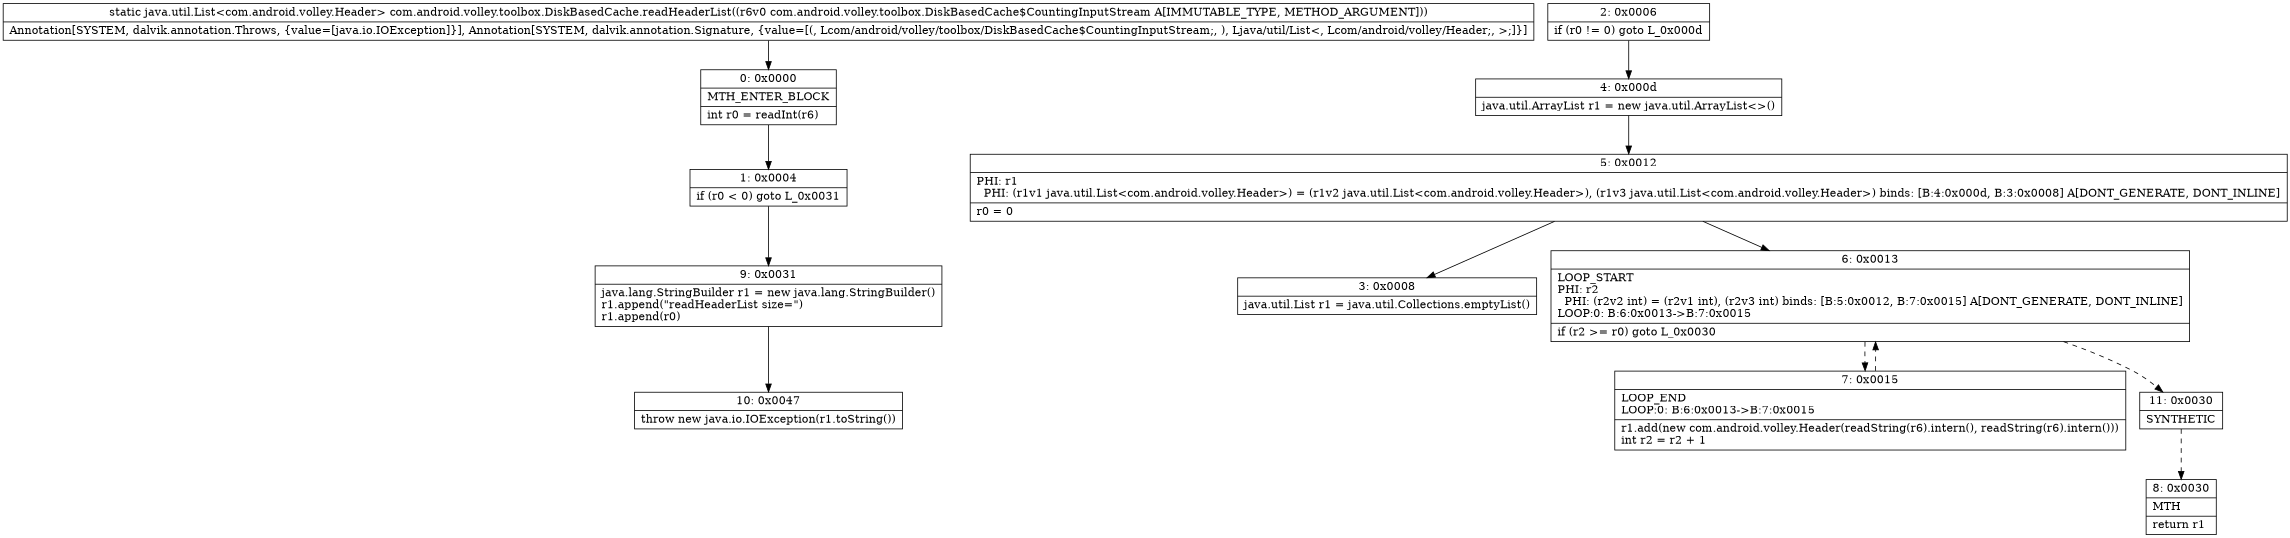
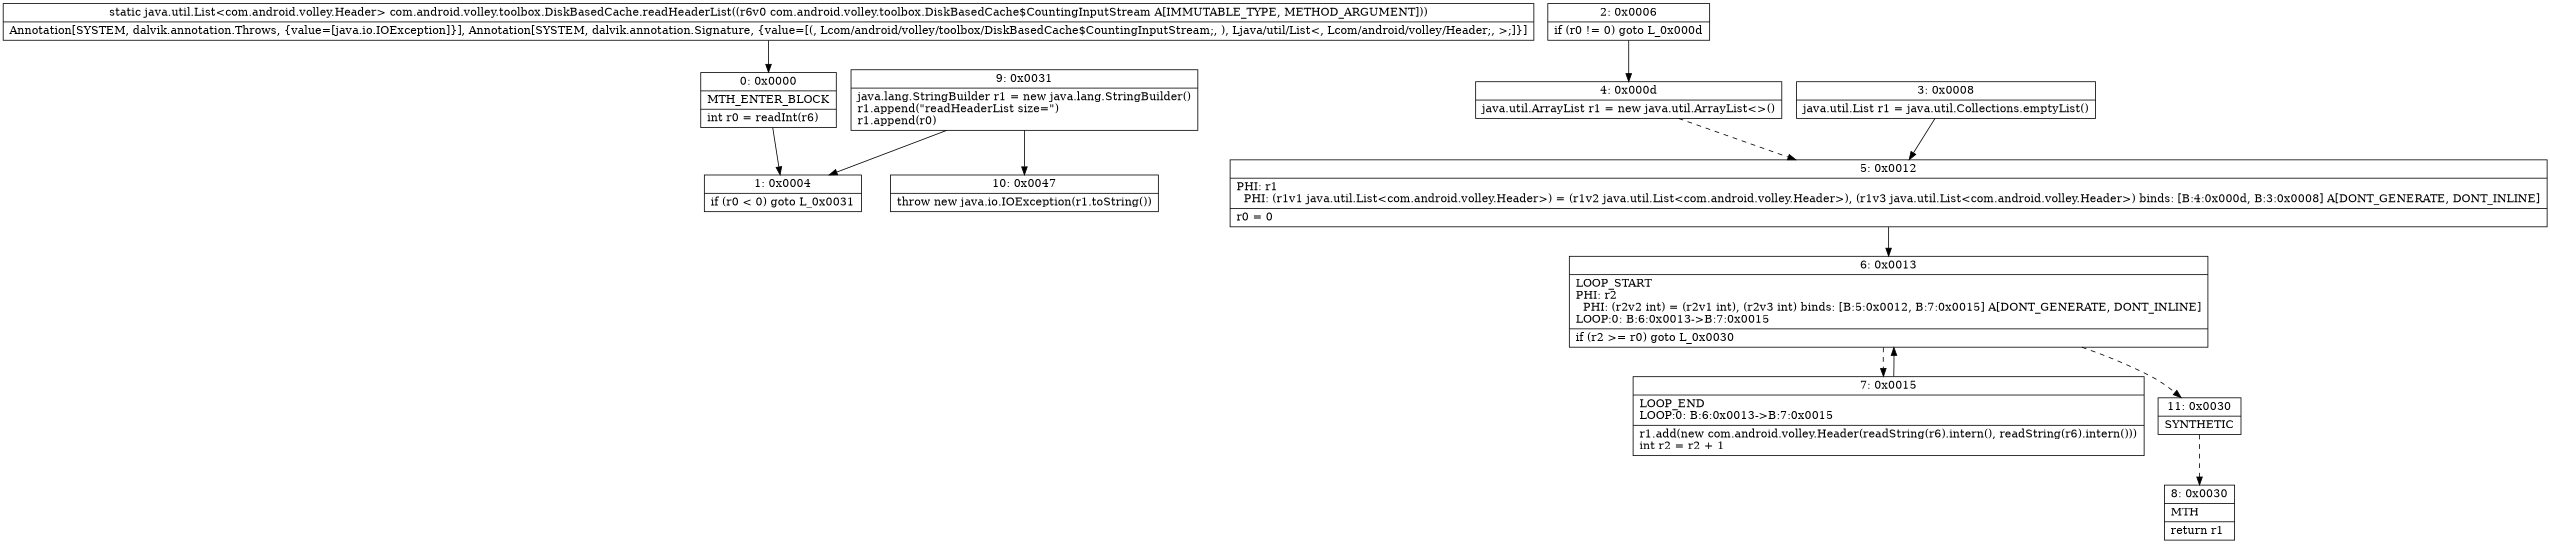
(1629, 131) -> (1733, 138)
(769, 232) -> (892, 151)
(1494, 248) -> (1924, 136)
(1876, 360) -> (1894, 366)
